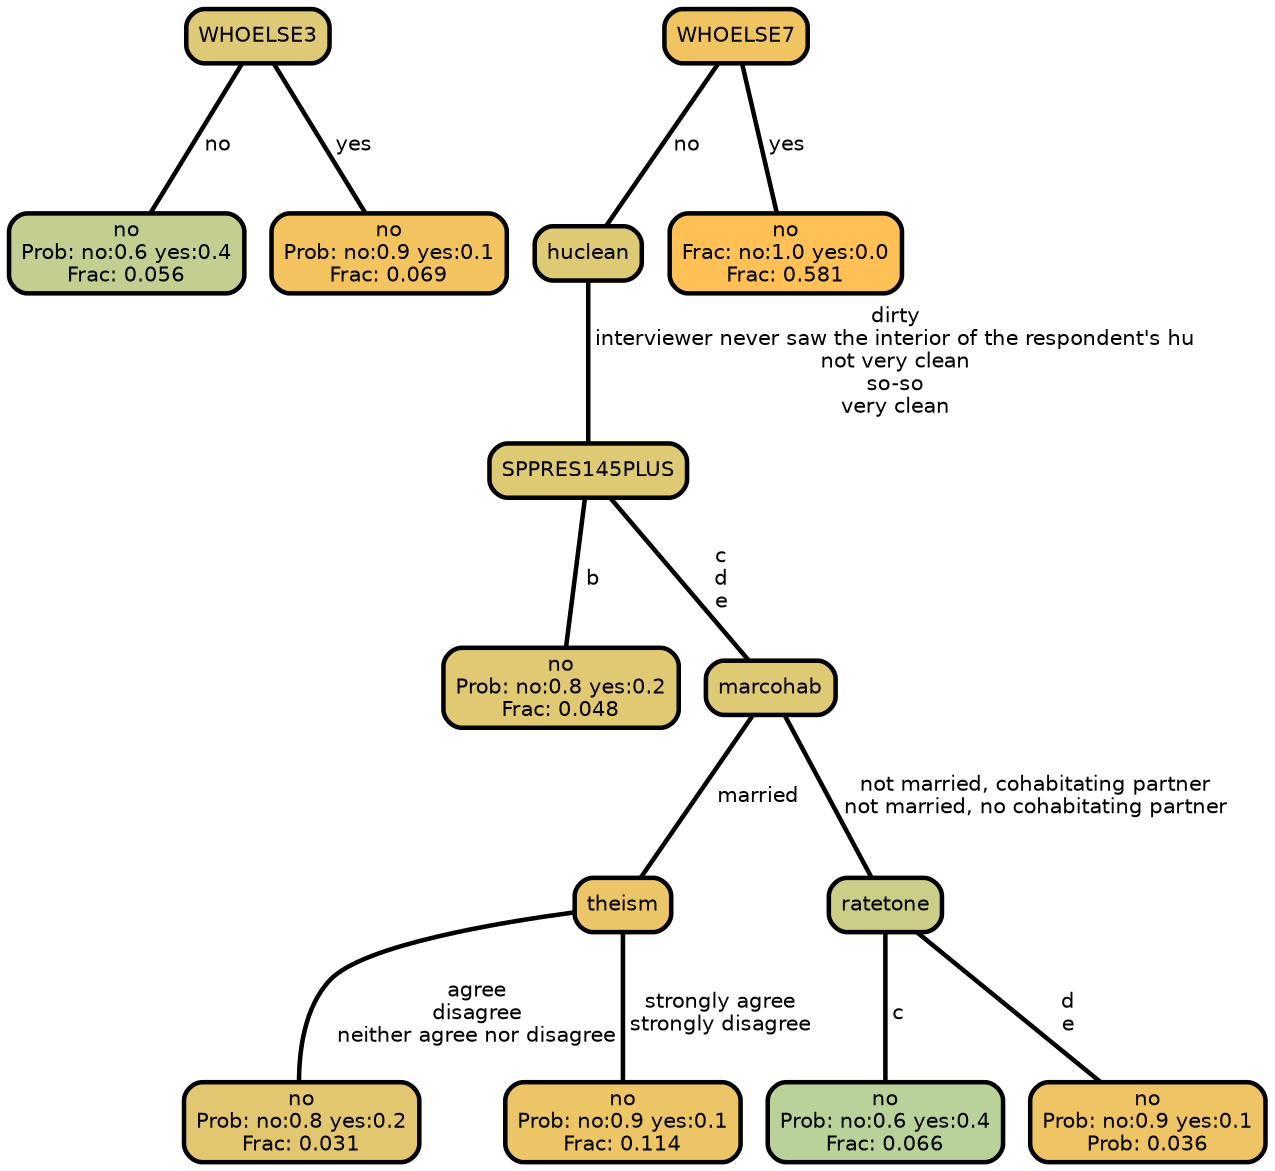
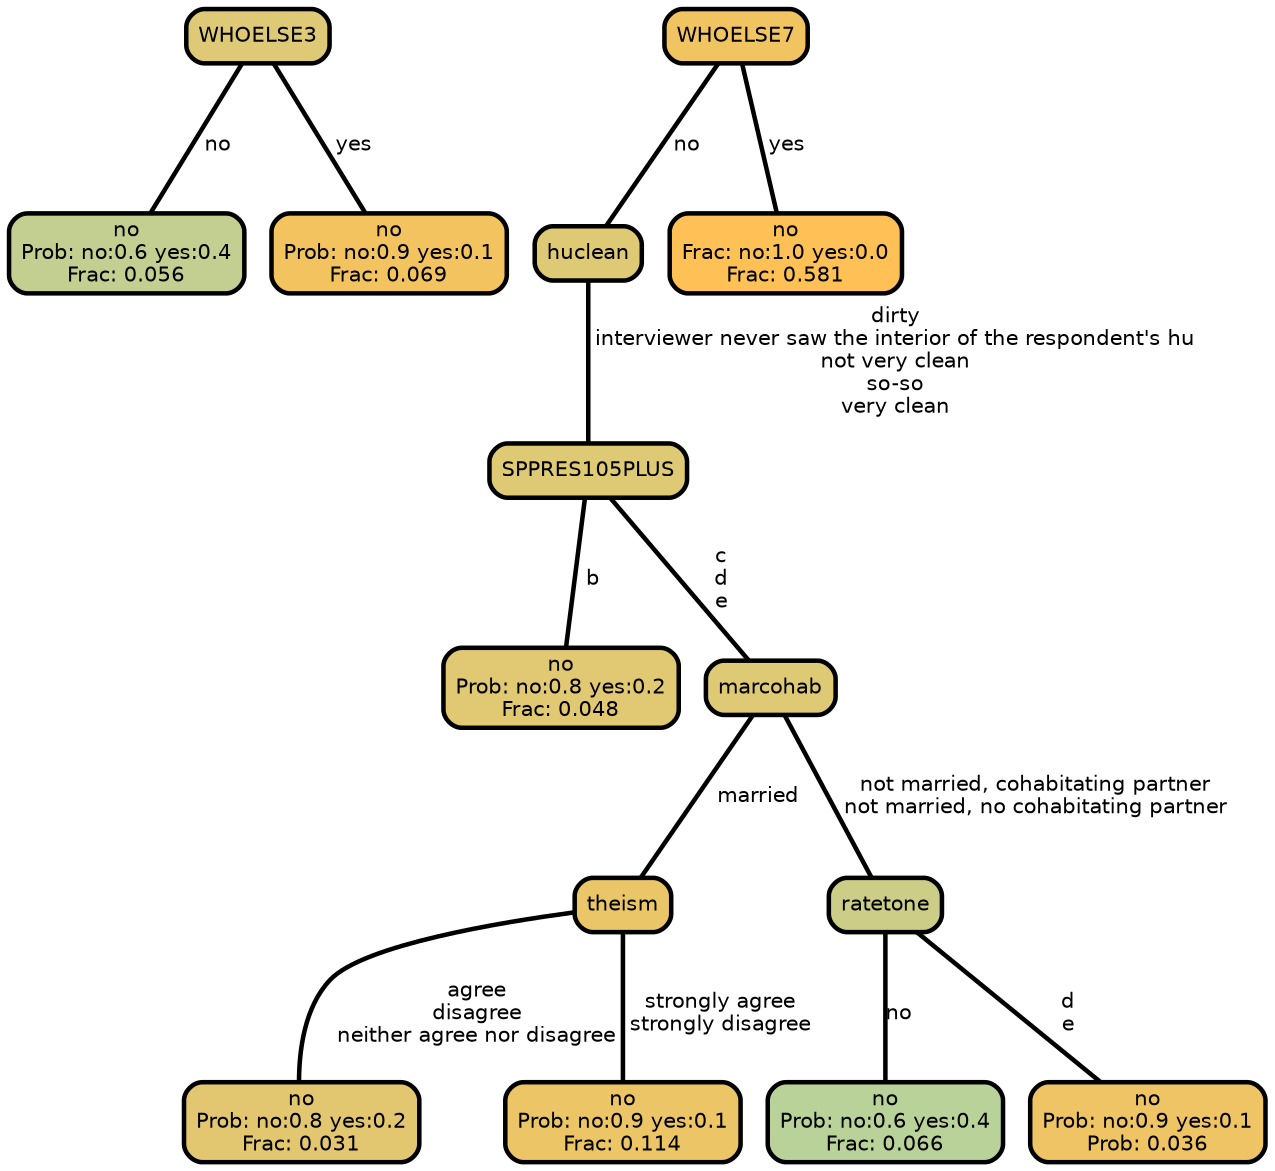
(588, 471) -> (588, 471)
(895, 1014) -> (895, 1014)
